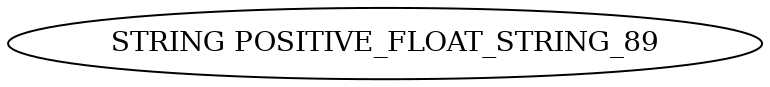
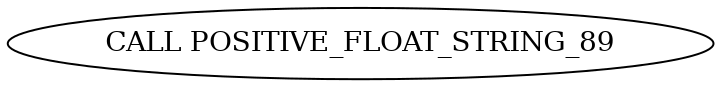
(385, 44) -> (361, 44)
